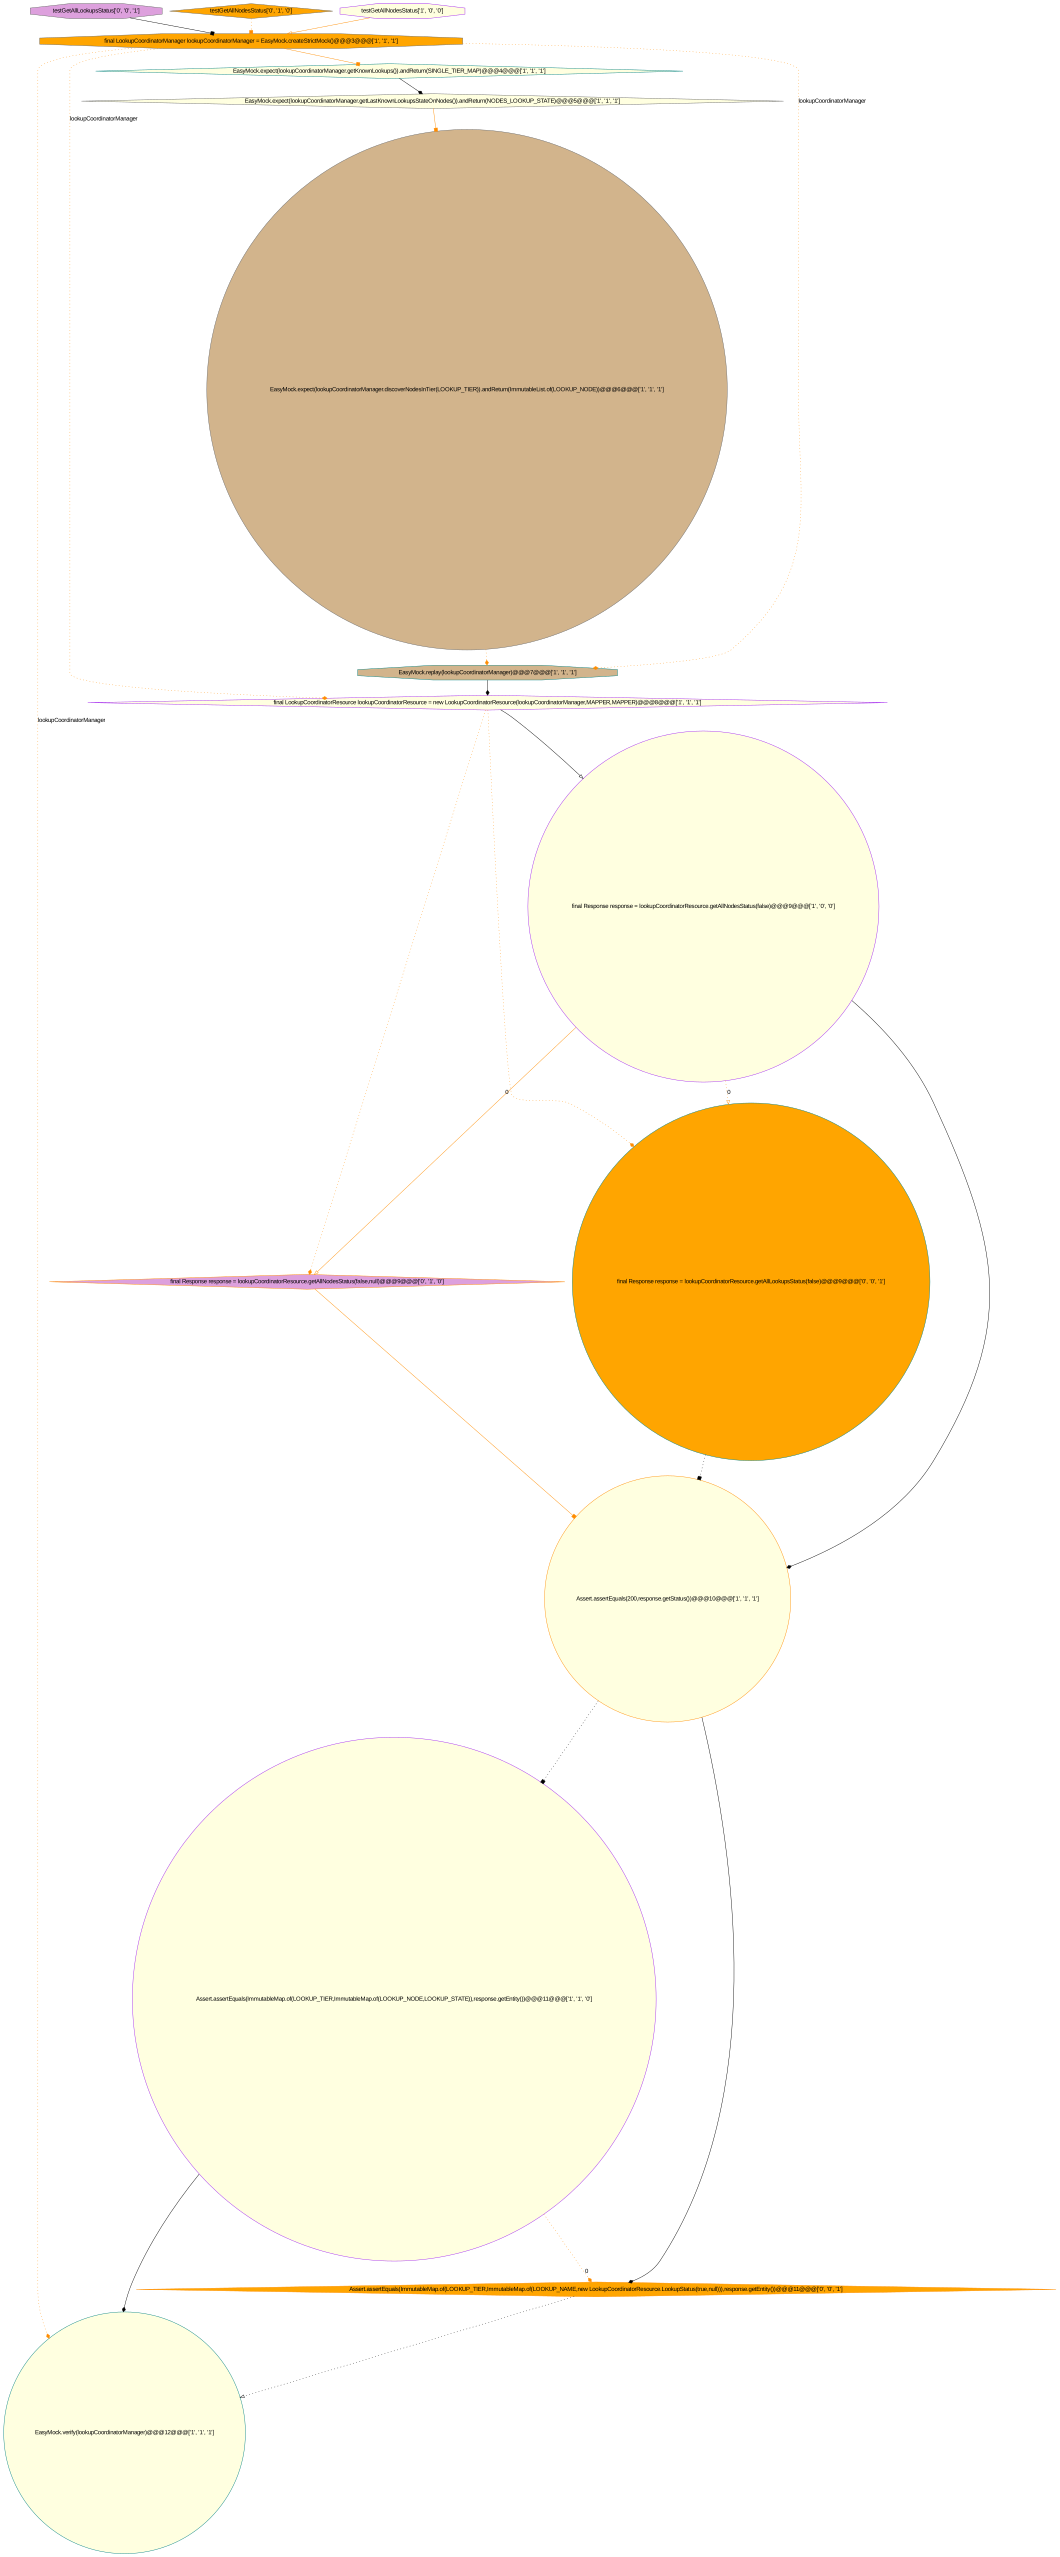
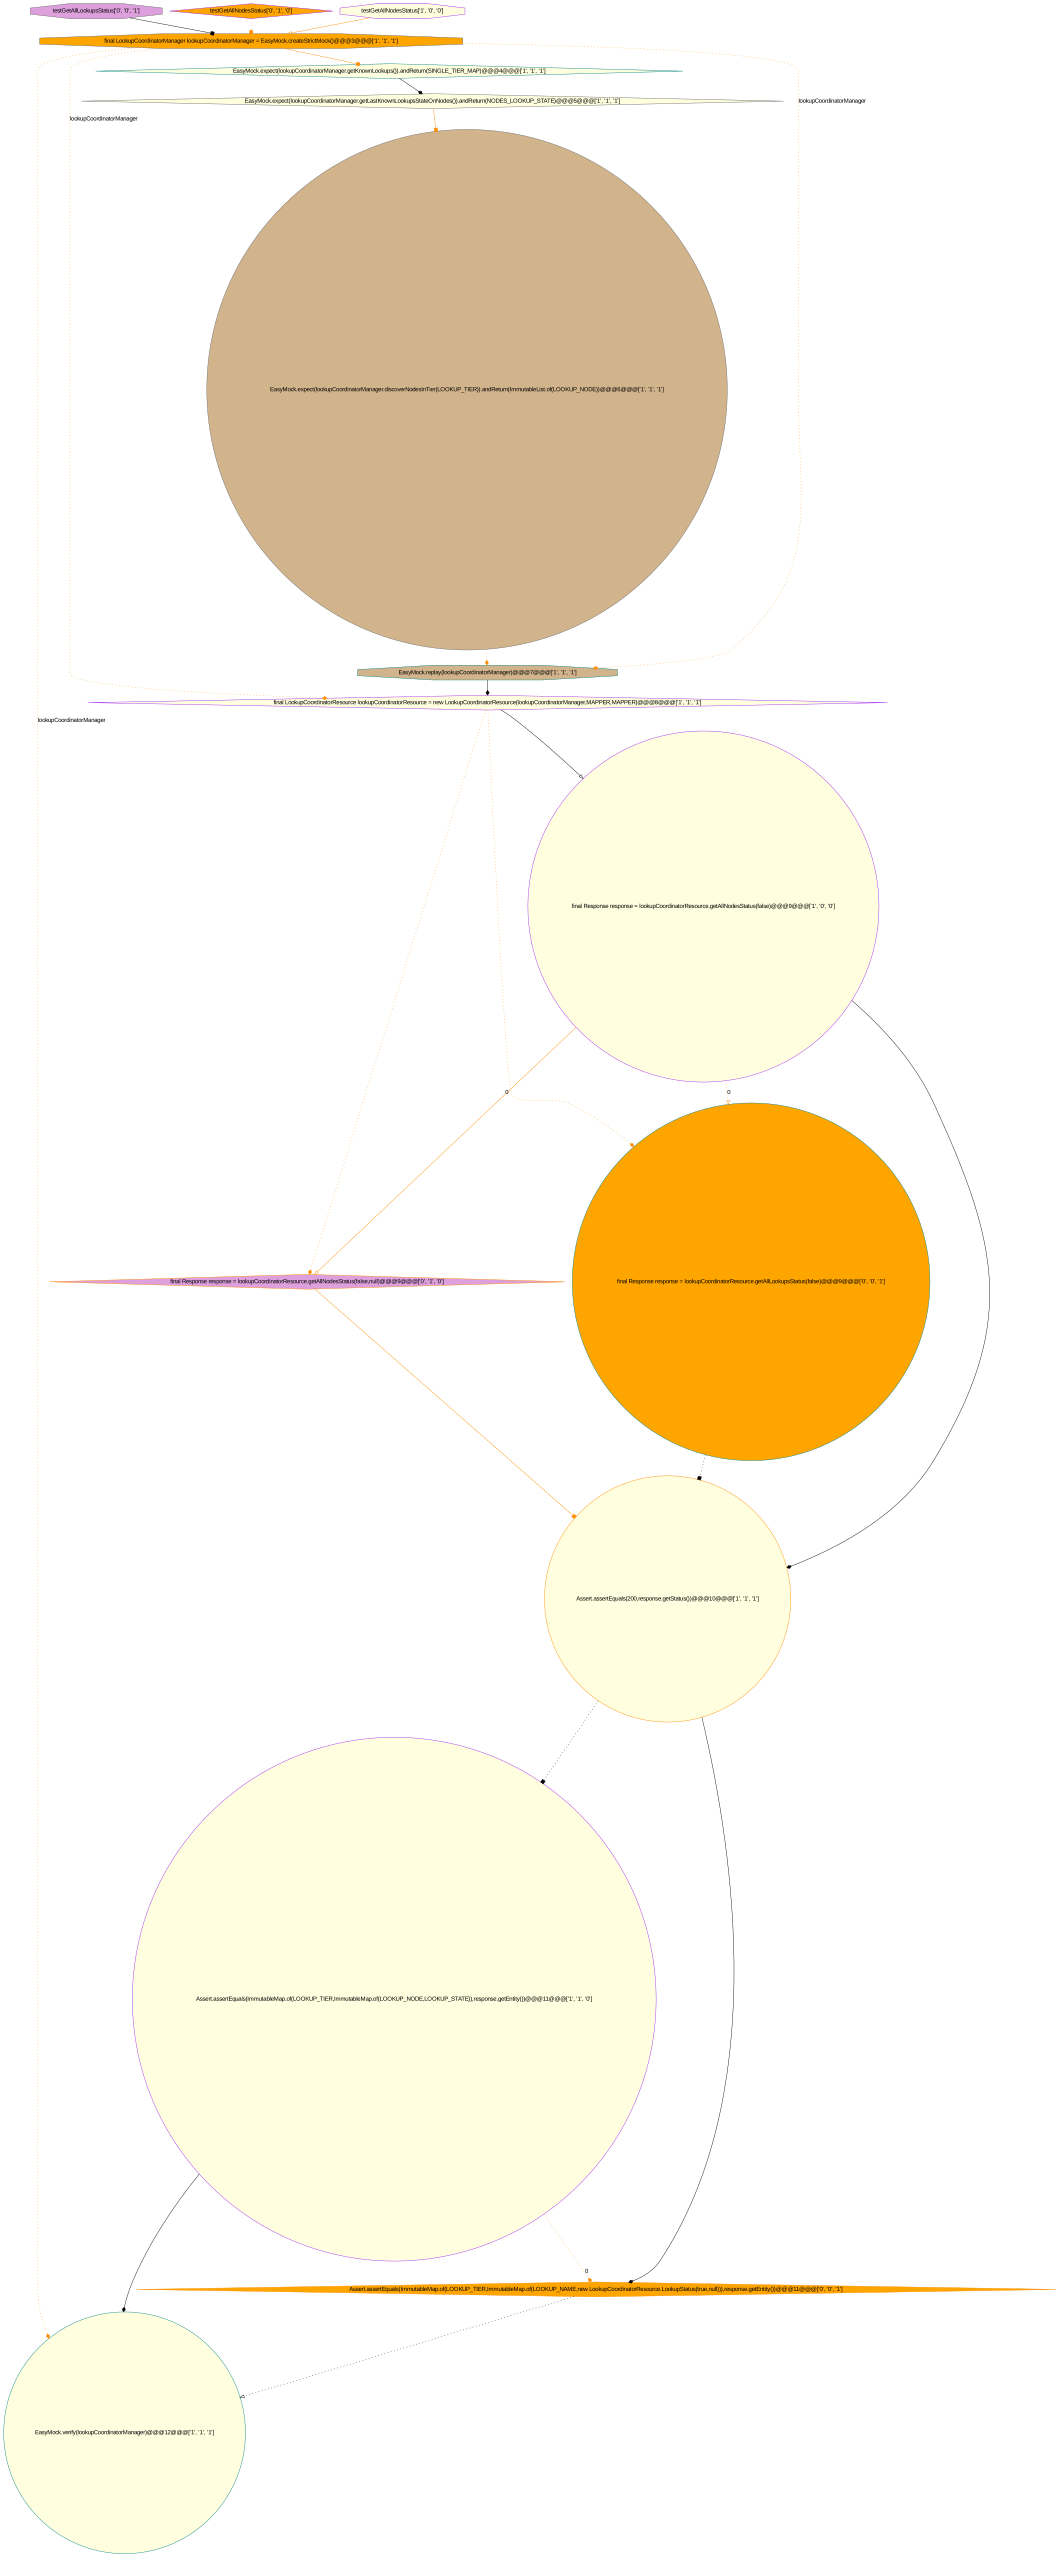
(251, 11) -> (251, 11)
